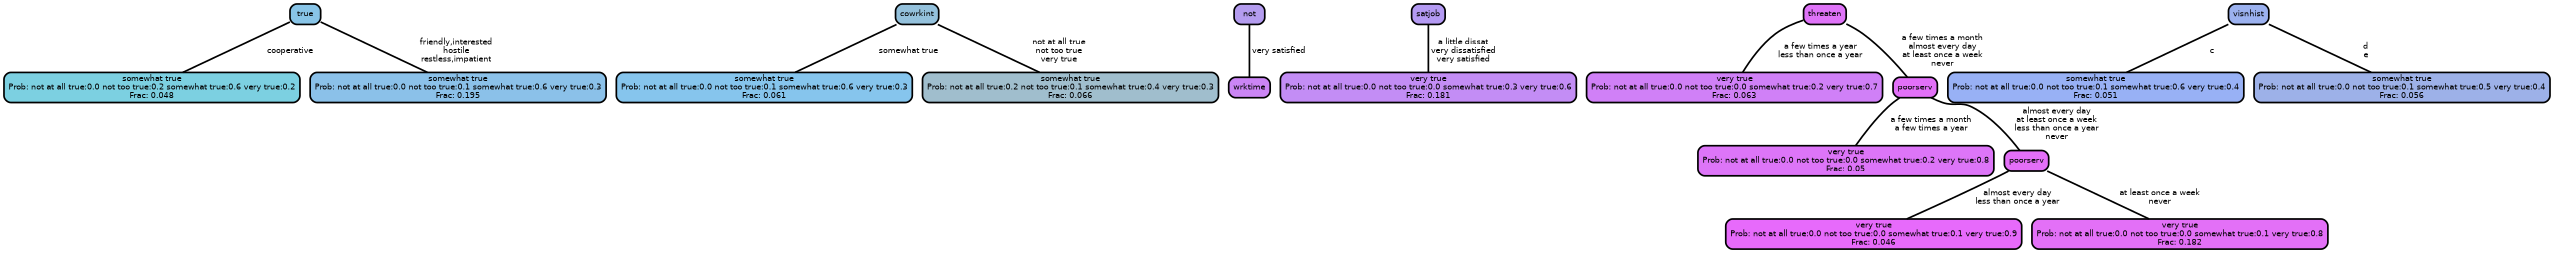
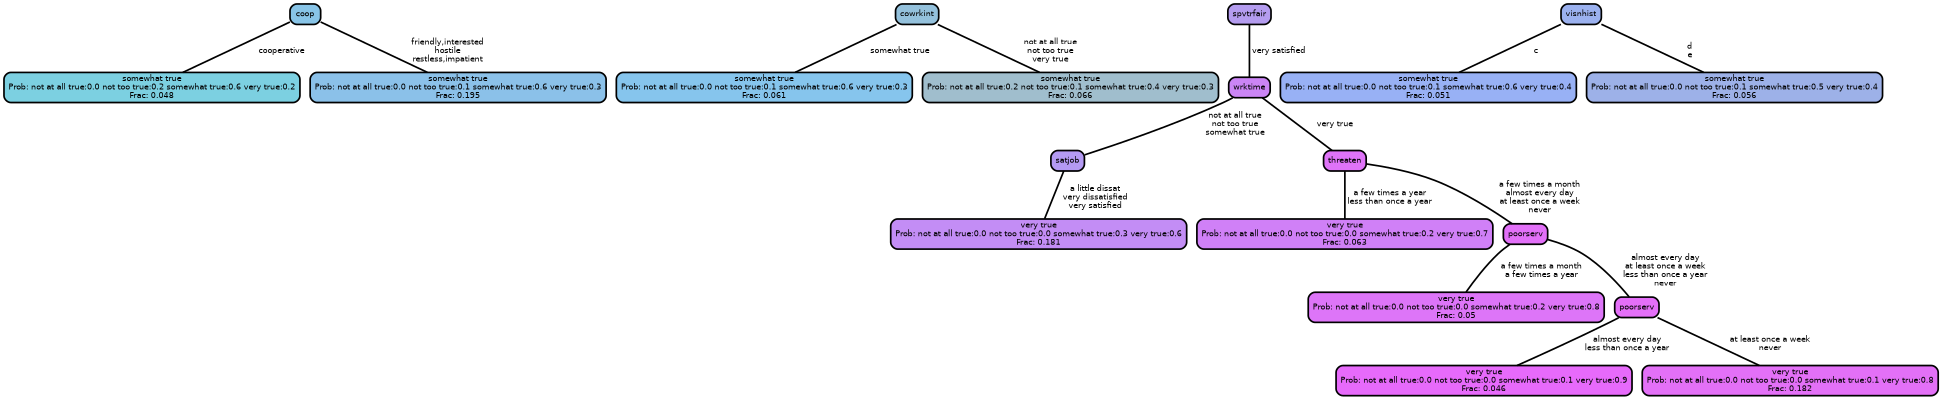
(305, 14) -> (305, 14)
(1249, 14) -> (1249, 14)
none -> (1297, 124)
none -> (1160, 129)
